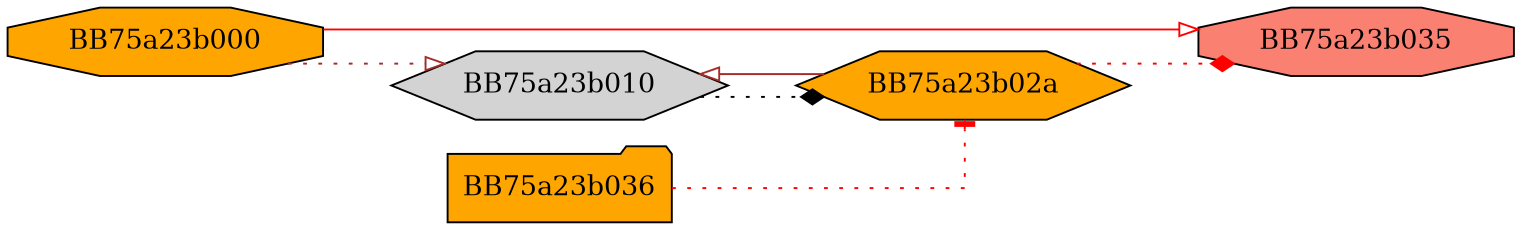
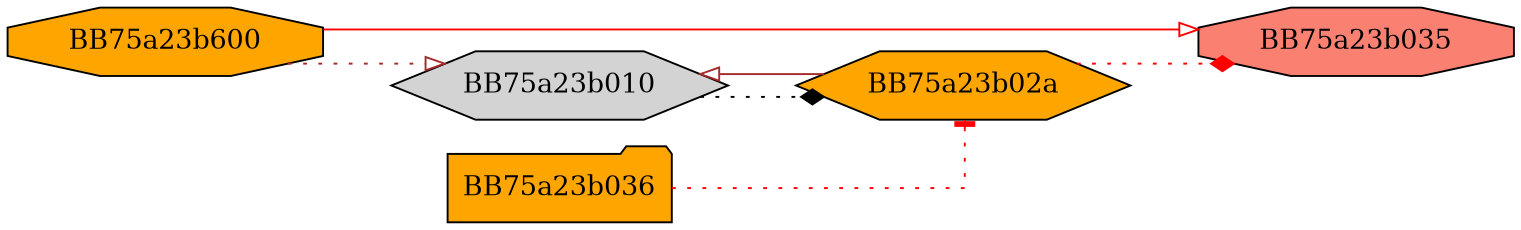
(165, 42) -> (165, 42)
